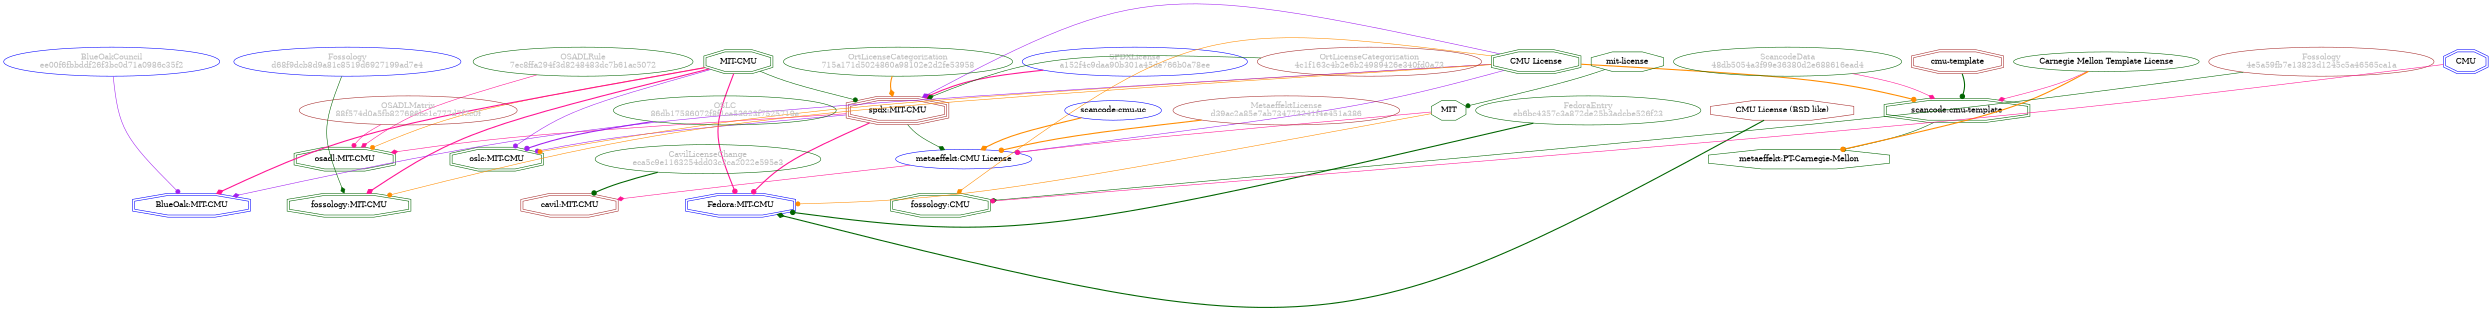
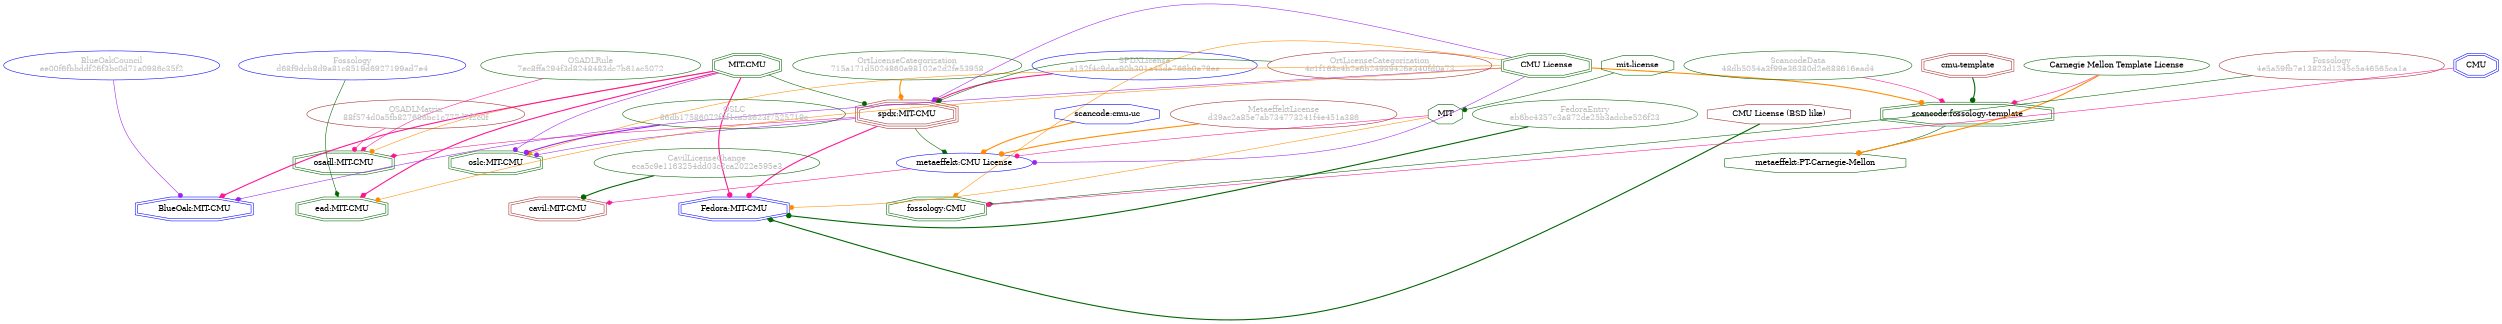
(1113, 110) -> (1107, 114)
(1957, 110) -> (1967, 114)
(349, 205) -> (342, 209)
